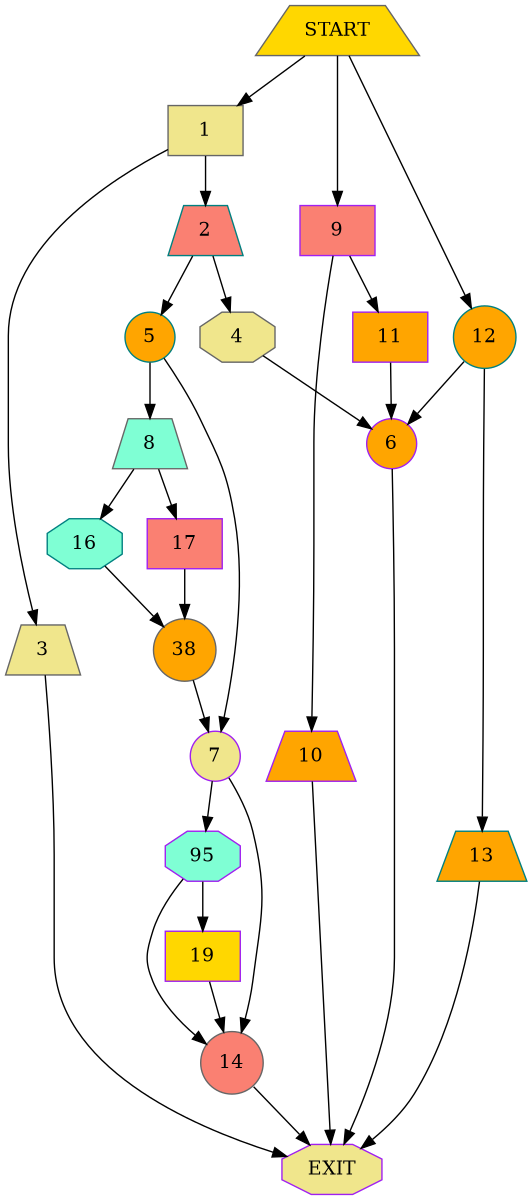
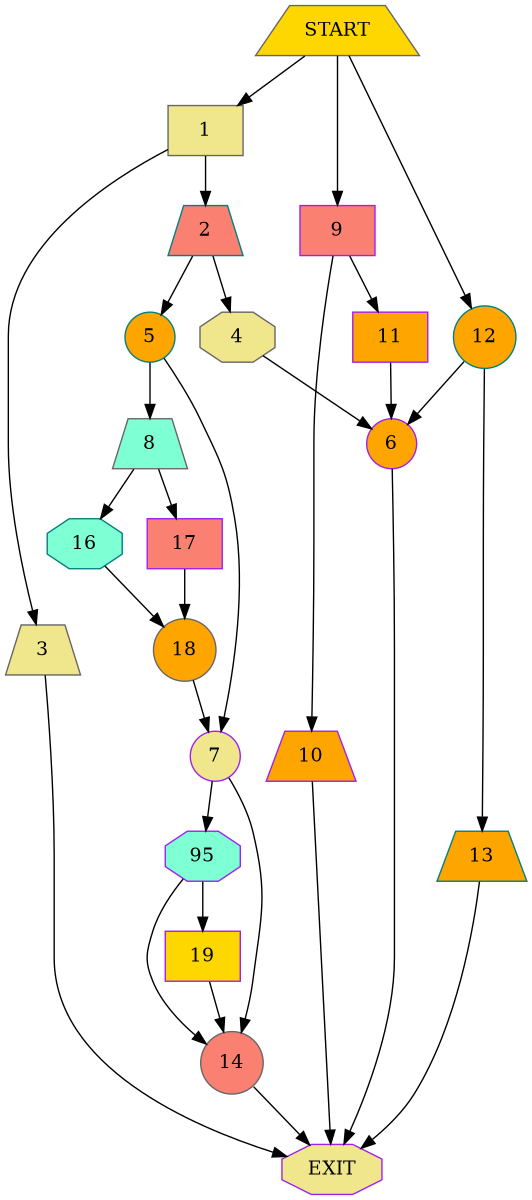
(185, 650) -> (185, 650)
